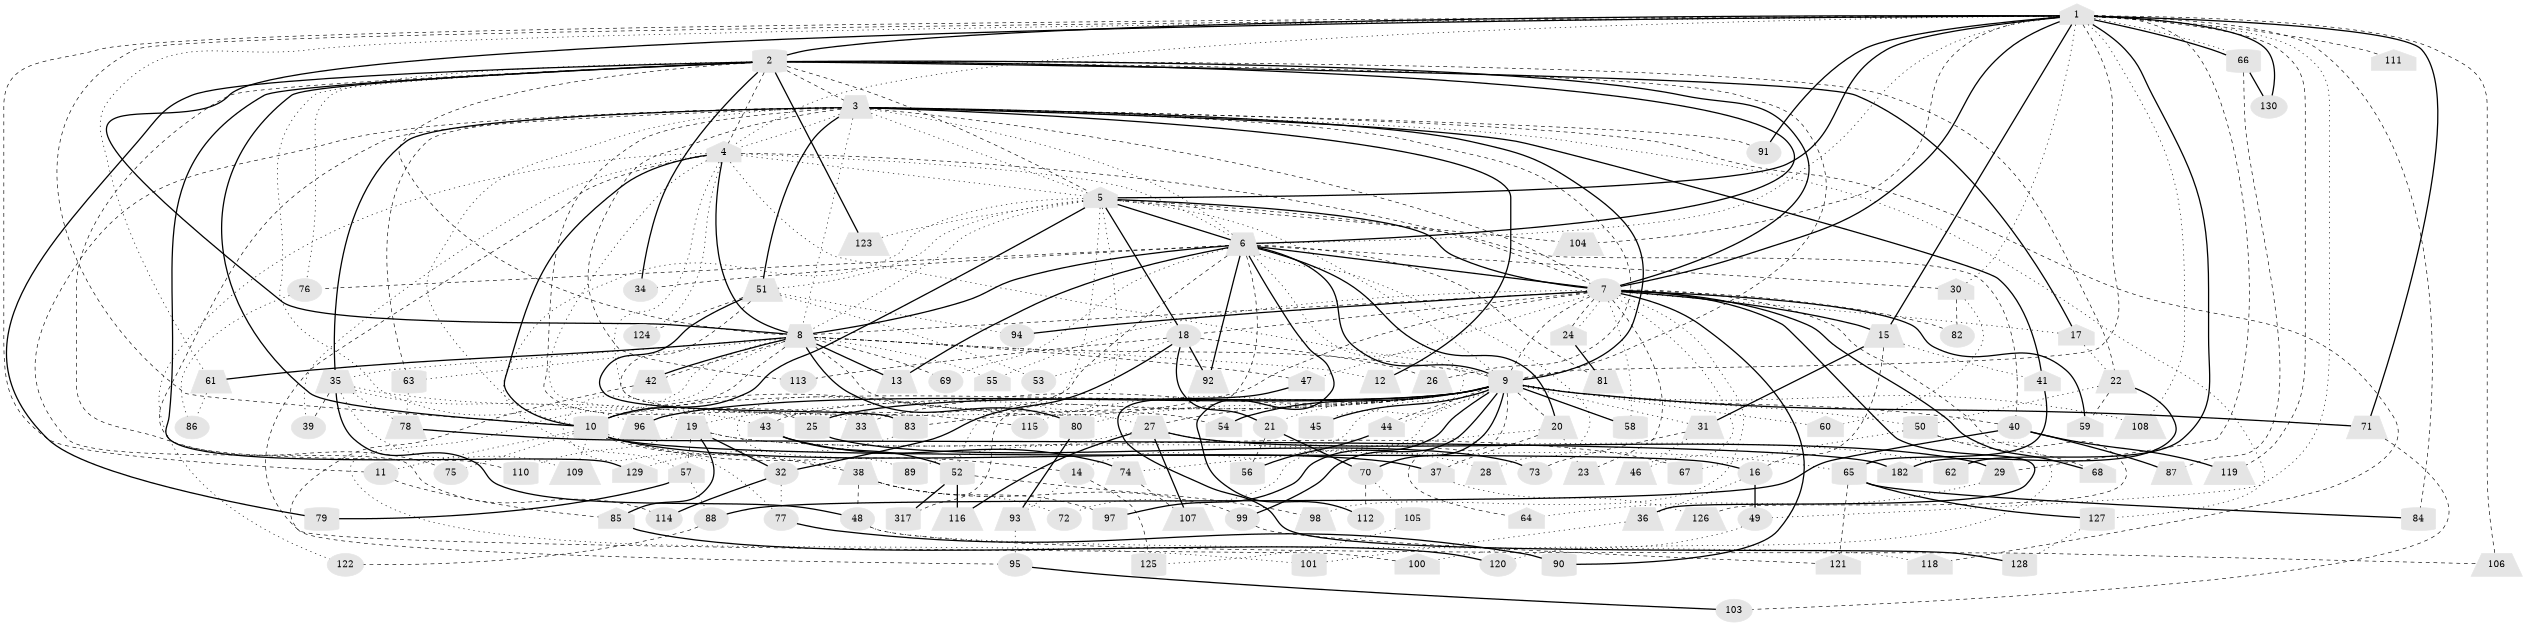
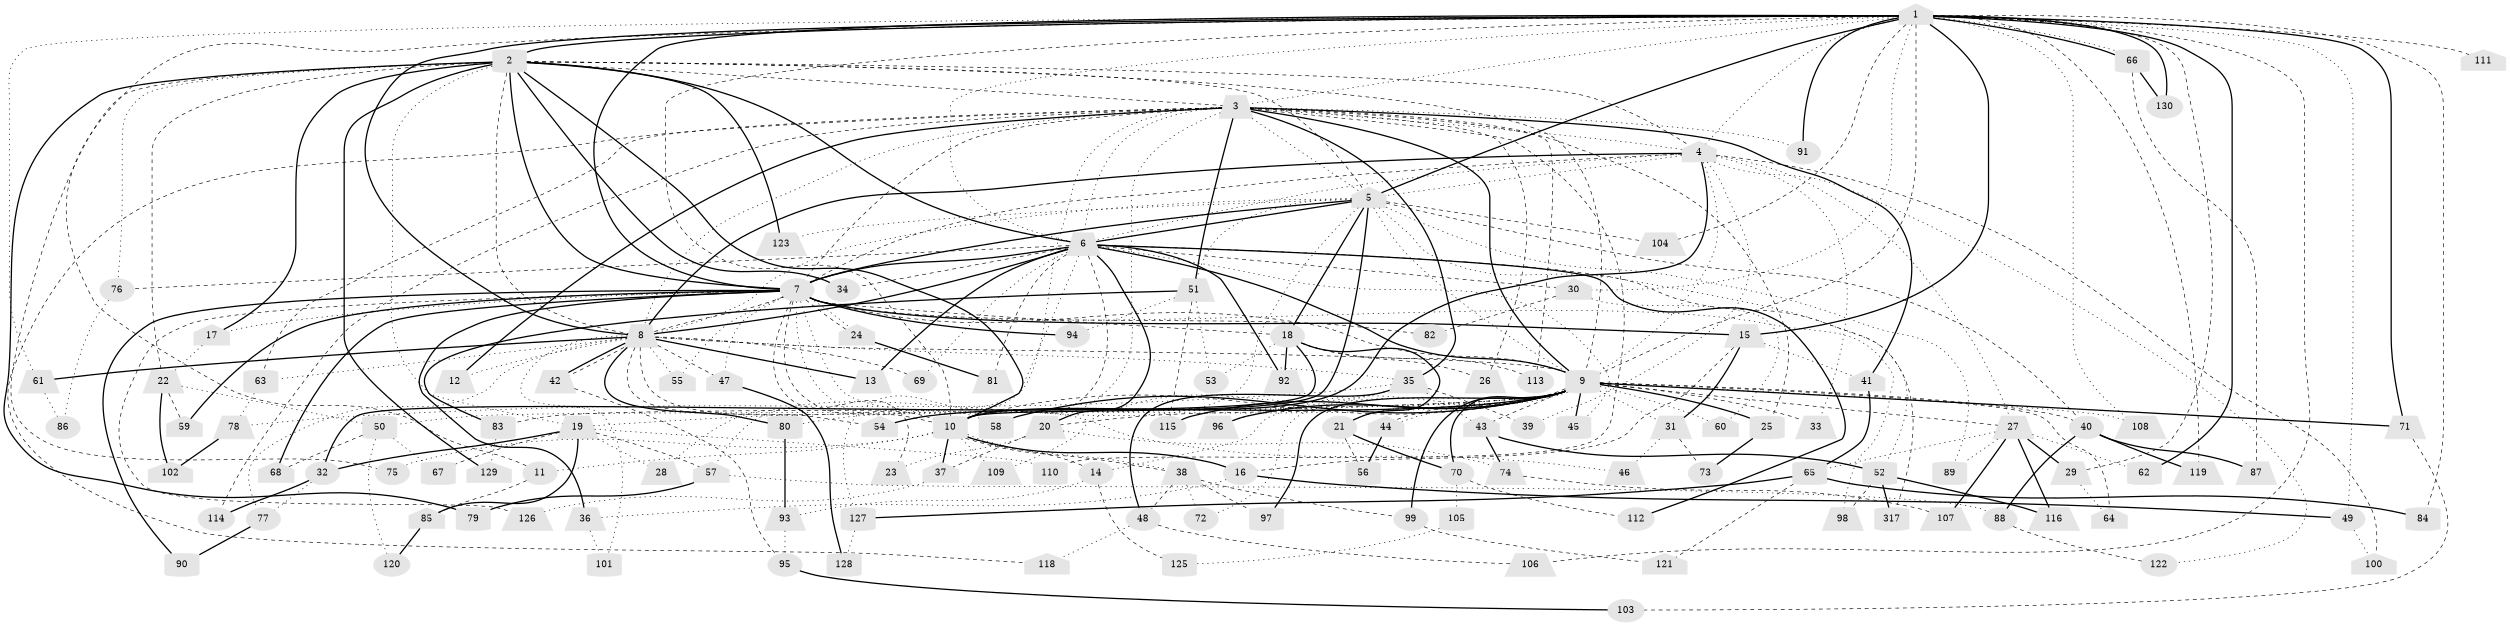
none -> (1573, 55)
(1311, 118) -> (1589, 121)
(642, 336) -> none
(1265, 399) -> (1373, 405)
(1900, 473) -> (171, 473)
